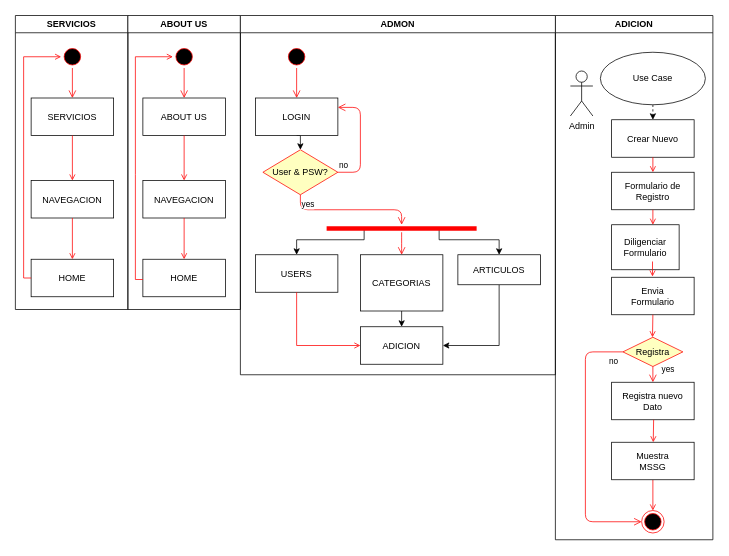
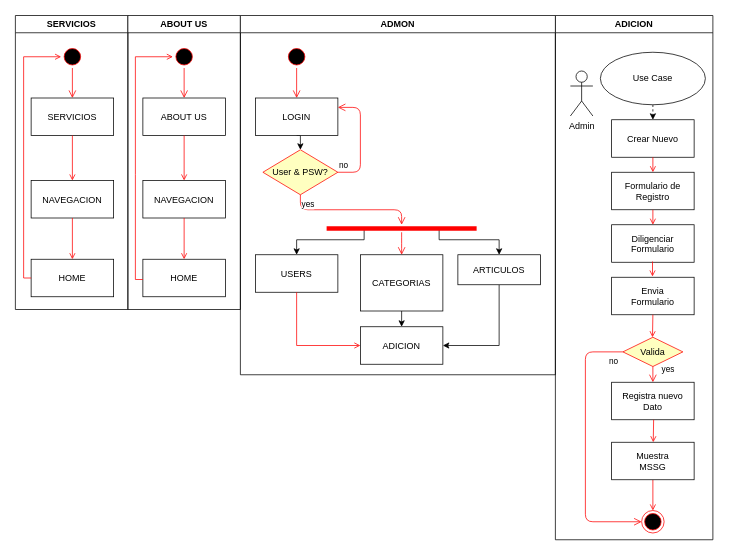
(645, 247) -> (653, 243)
(653, 352) -> (653, 352)
